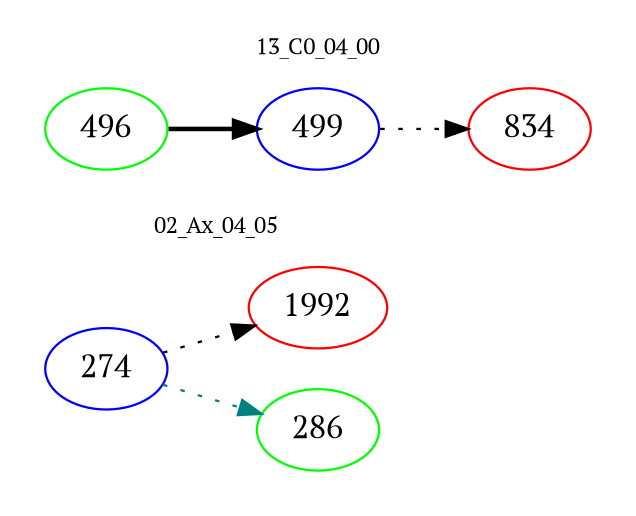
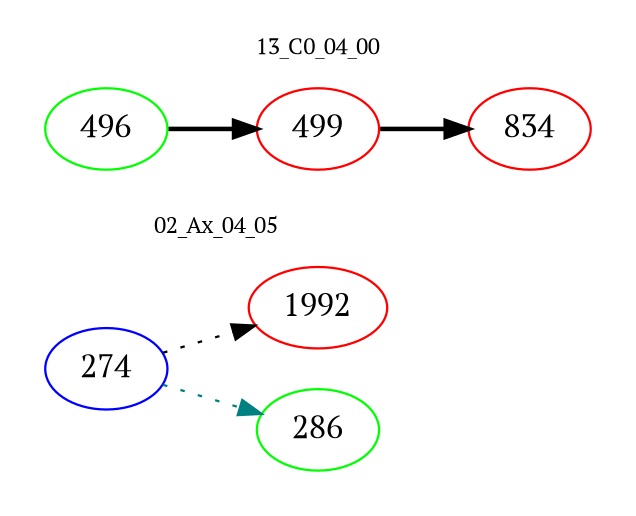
(318, 129) -> (318, 129)
(413, 129) -> (413, 129)
